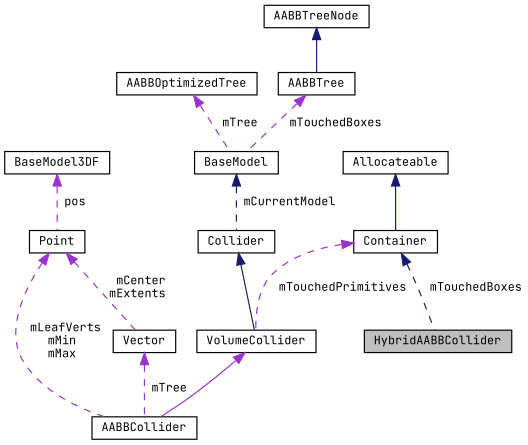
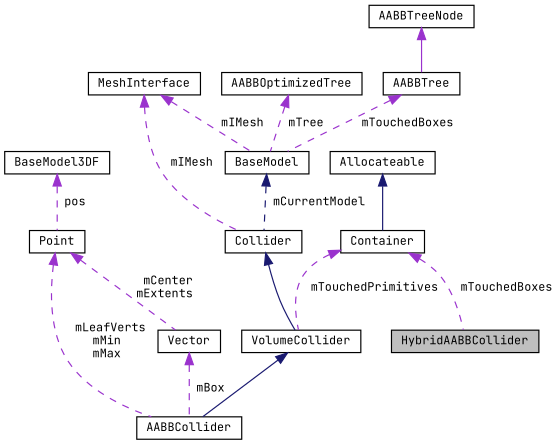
(317, 56) -> (422, 56)
none -> (144, 84)
(421, 297) -> (449, 289)
(166, 389) -> (208, 389)
(199, 390) -> (240, 388)
